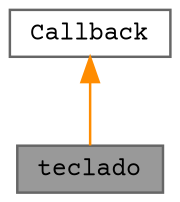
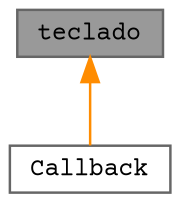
(90, 114) -> (90, 114)
